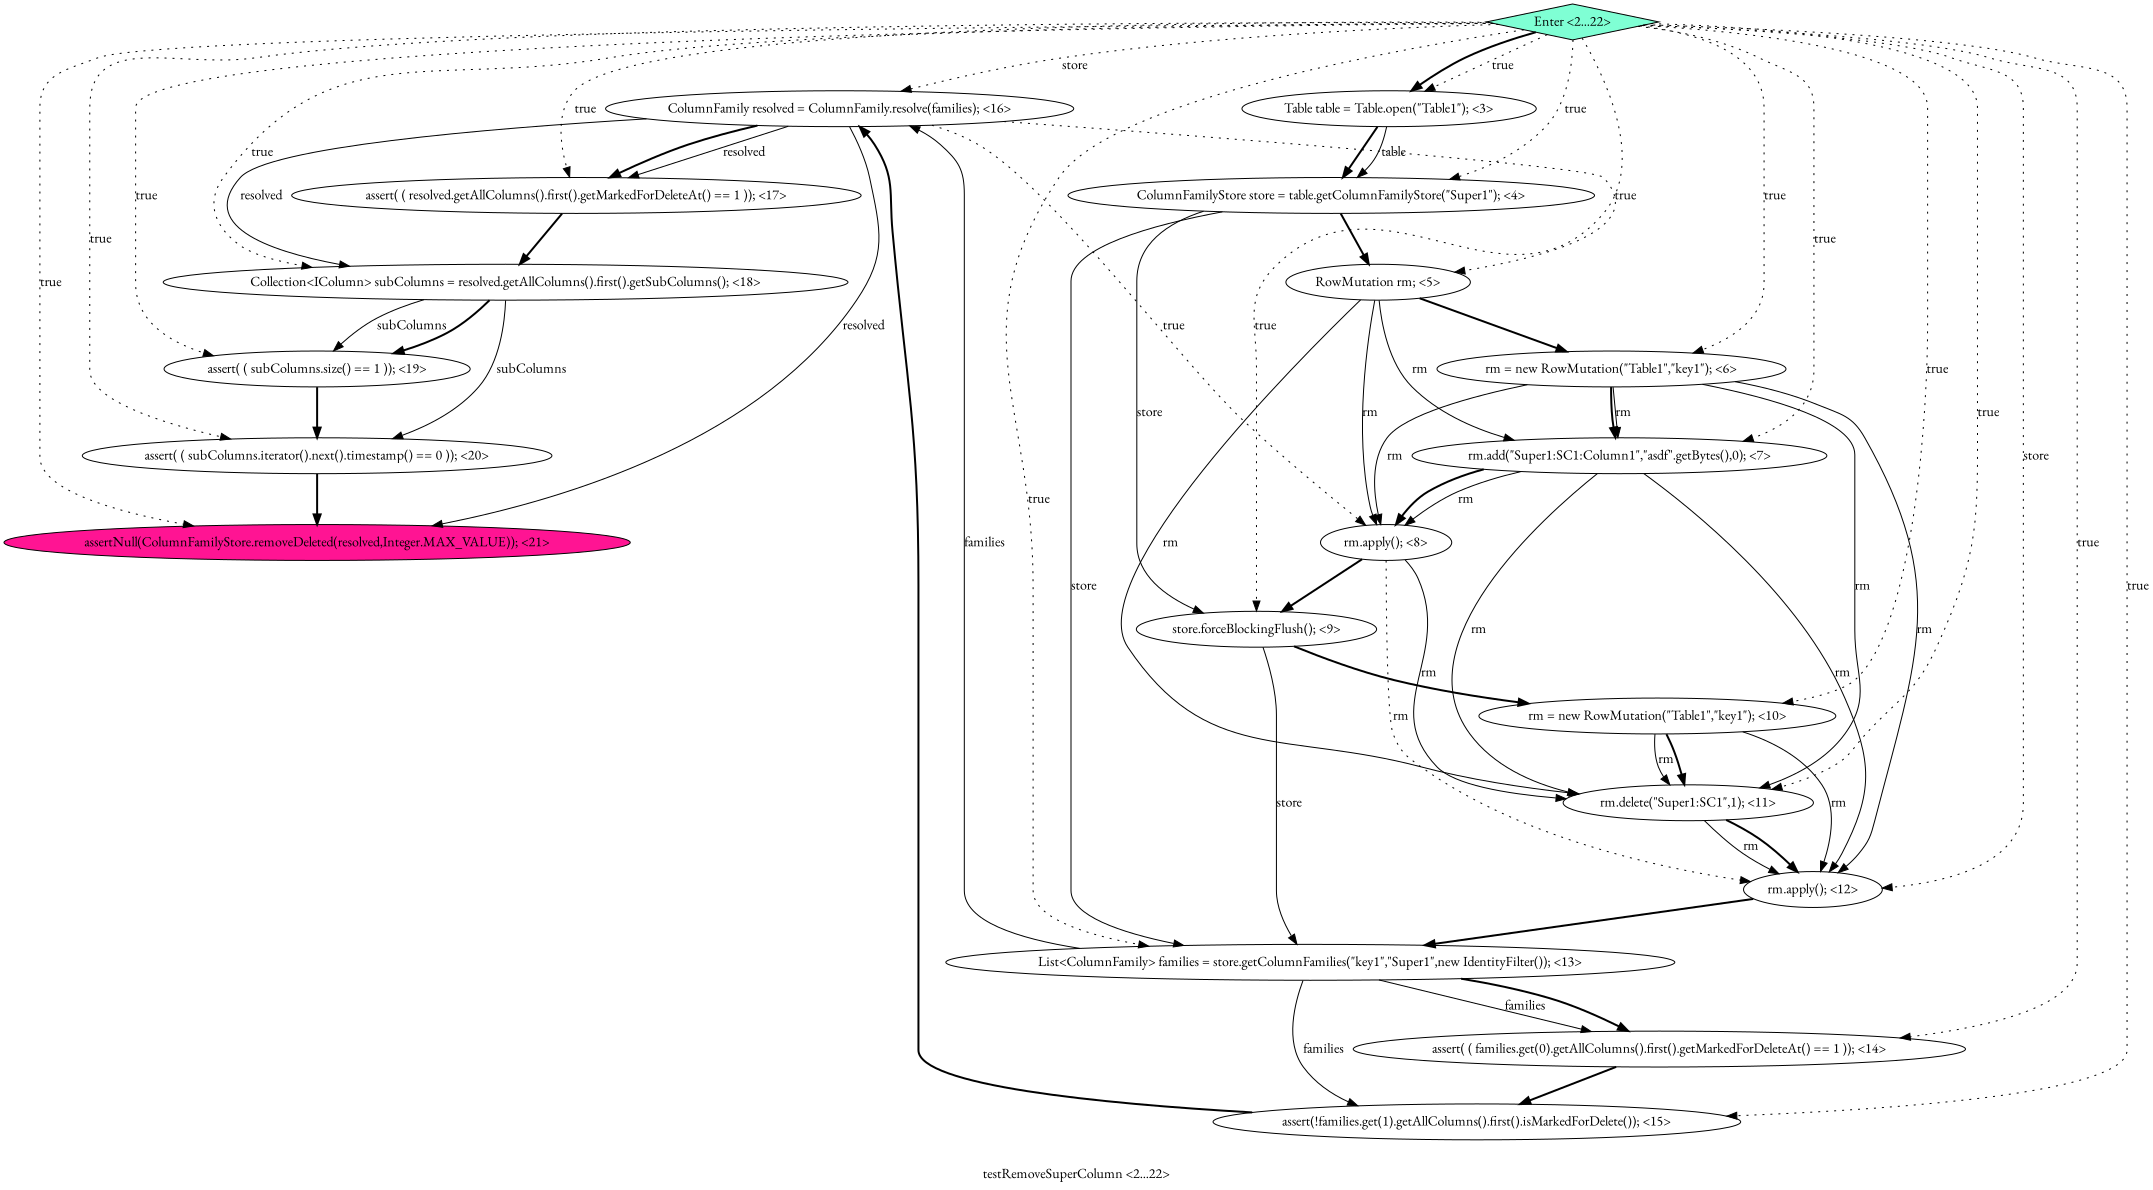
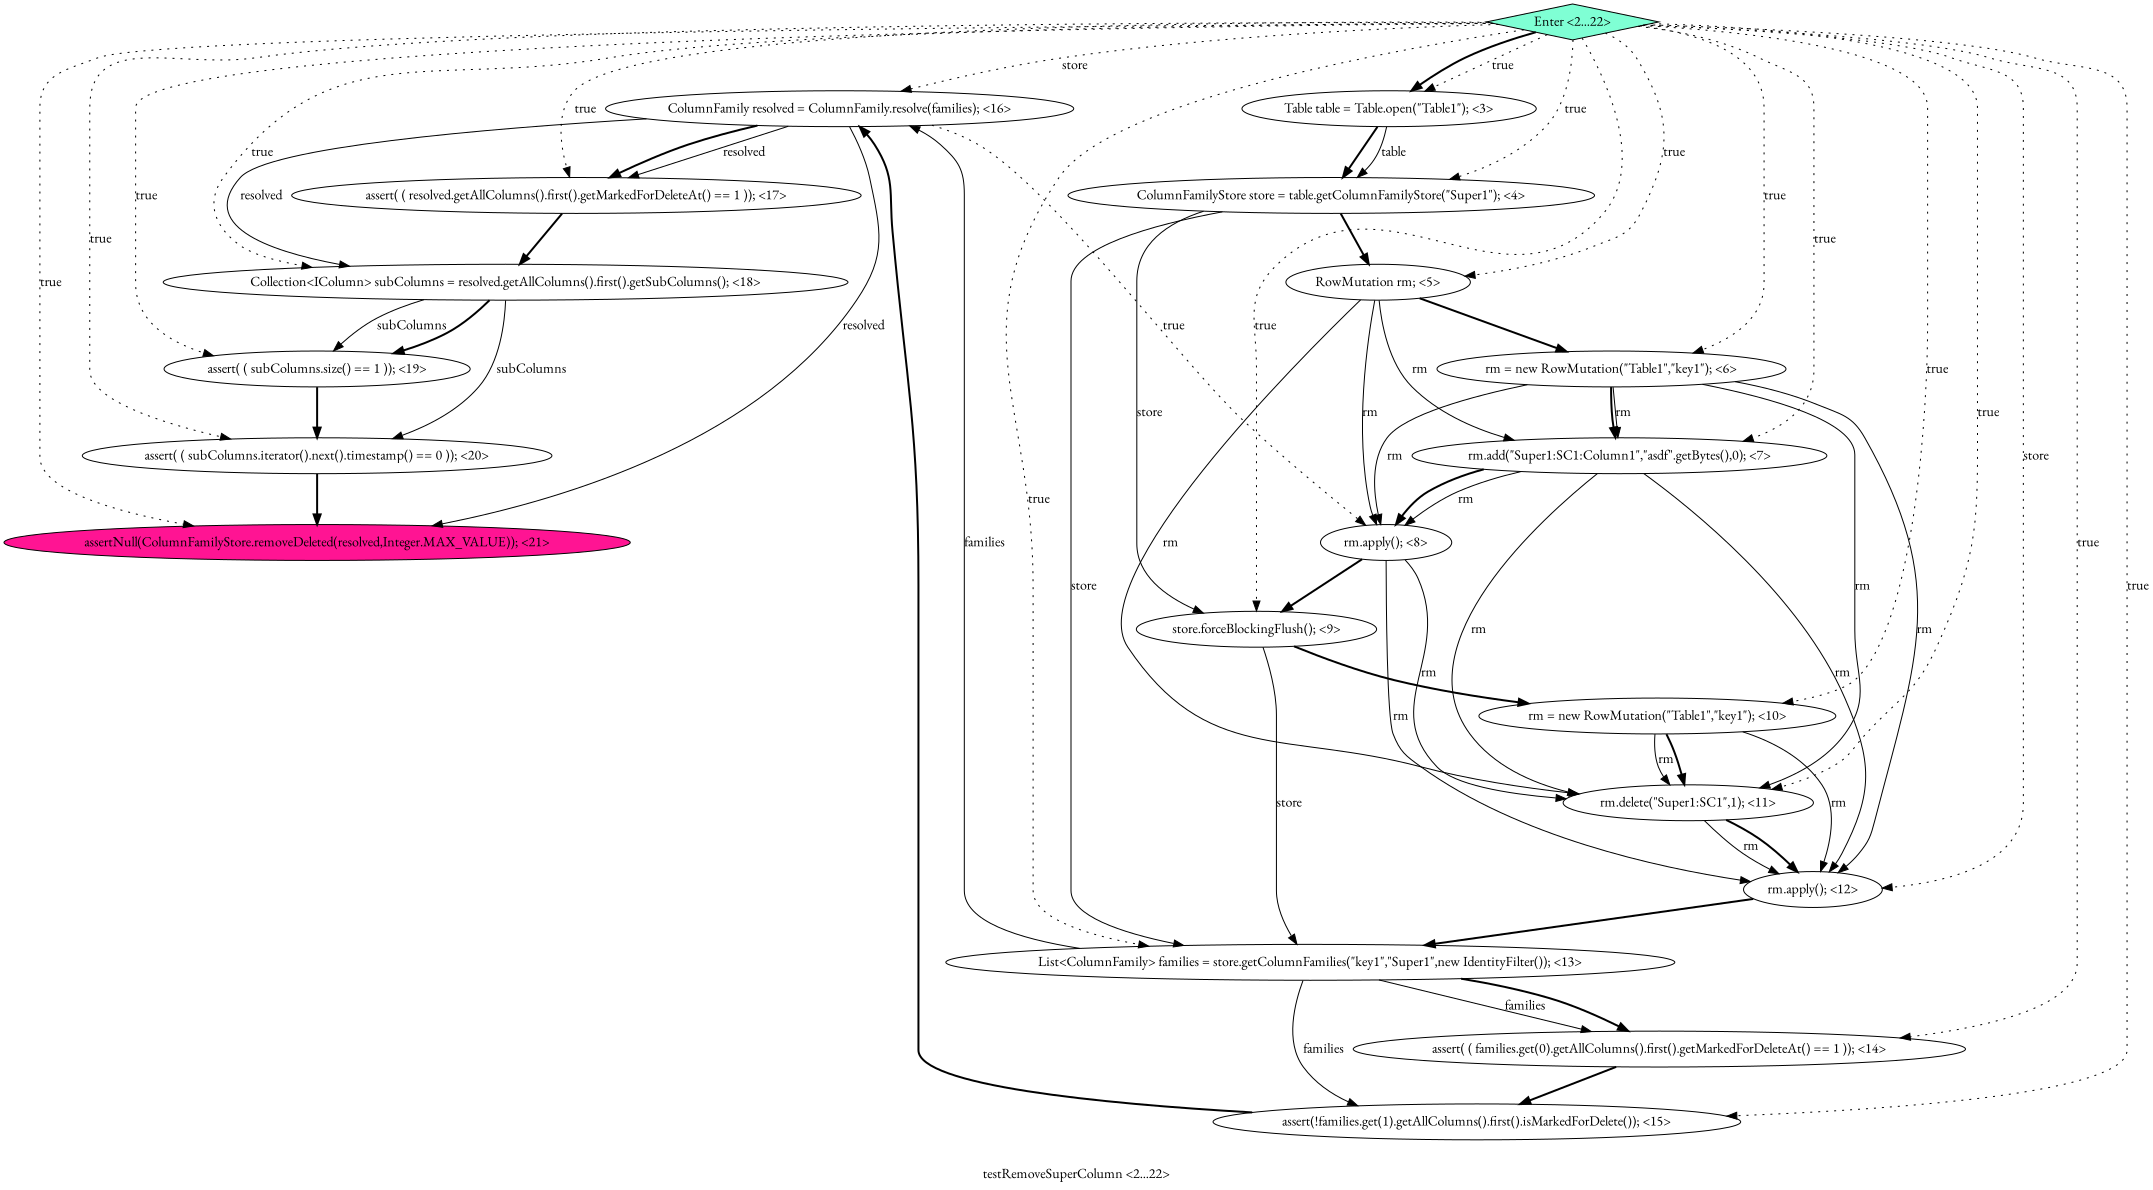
(1405, 153) -> (1646, 202)
(1474, 799) -> (1474, 799)
